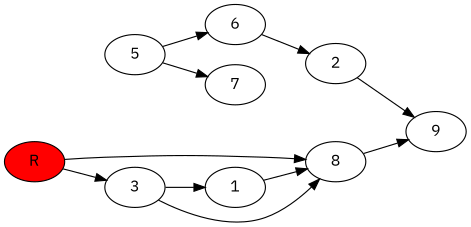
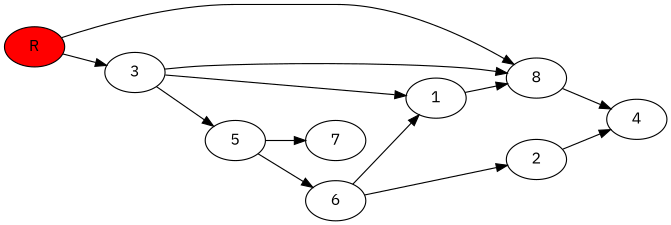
none -> (180, 103)
(436, 132) -> (637, 119)
none -> (382, 154)
